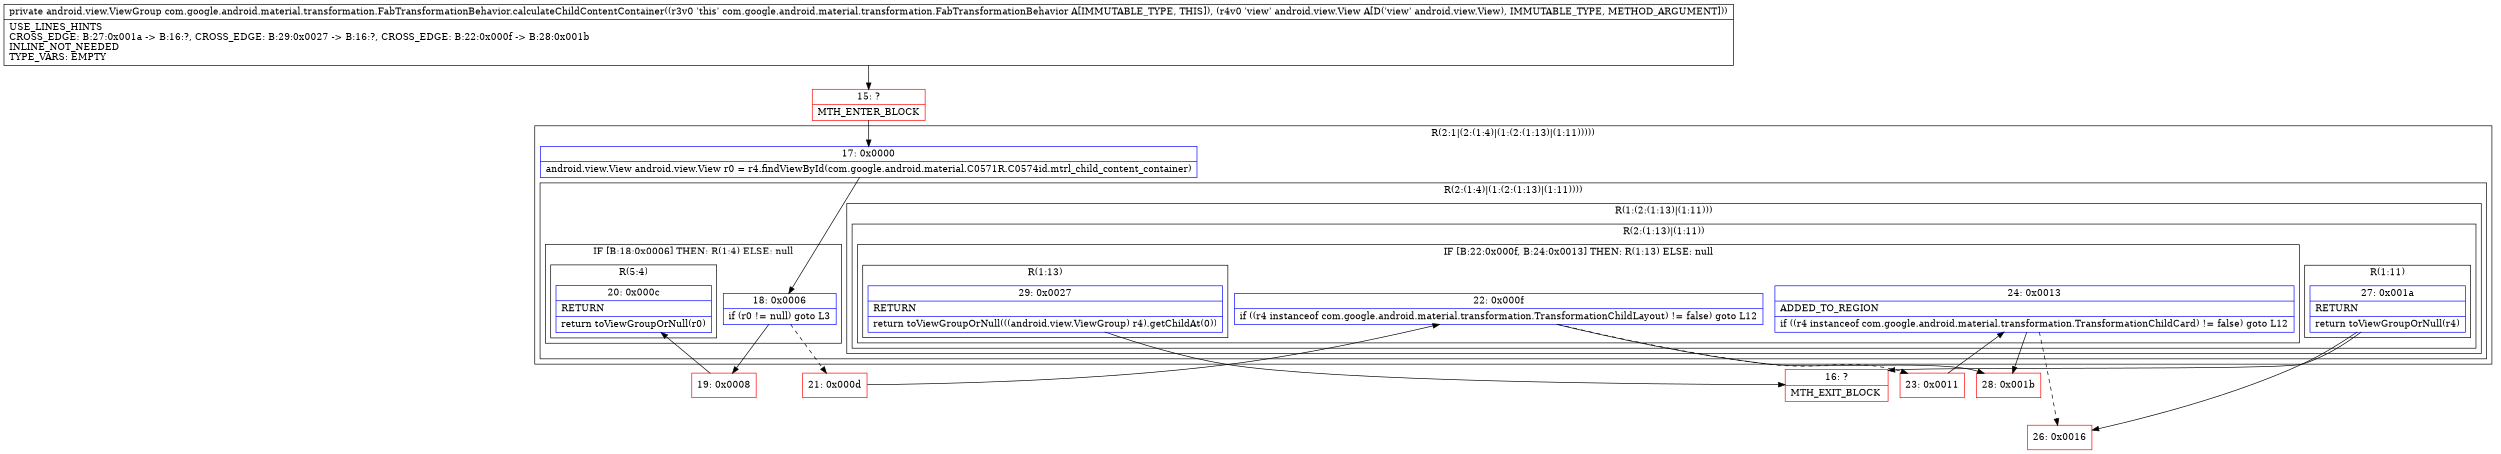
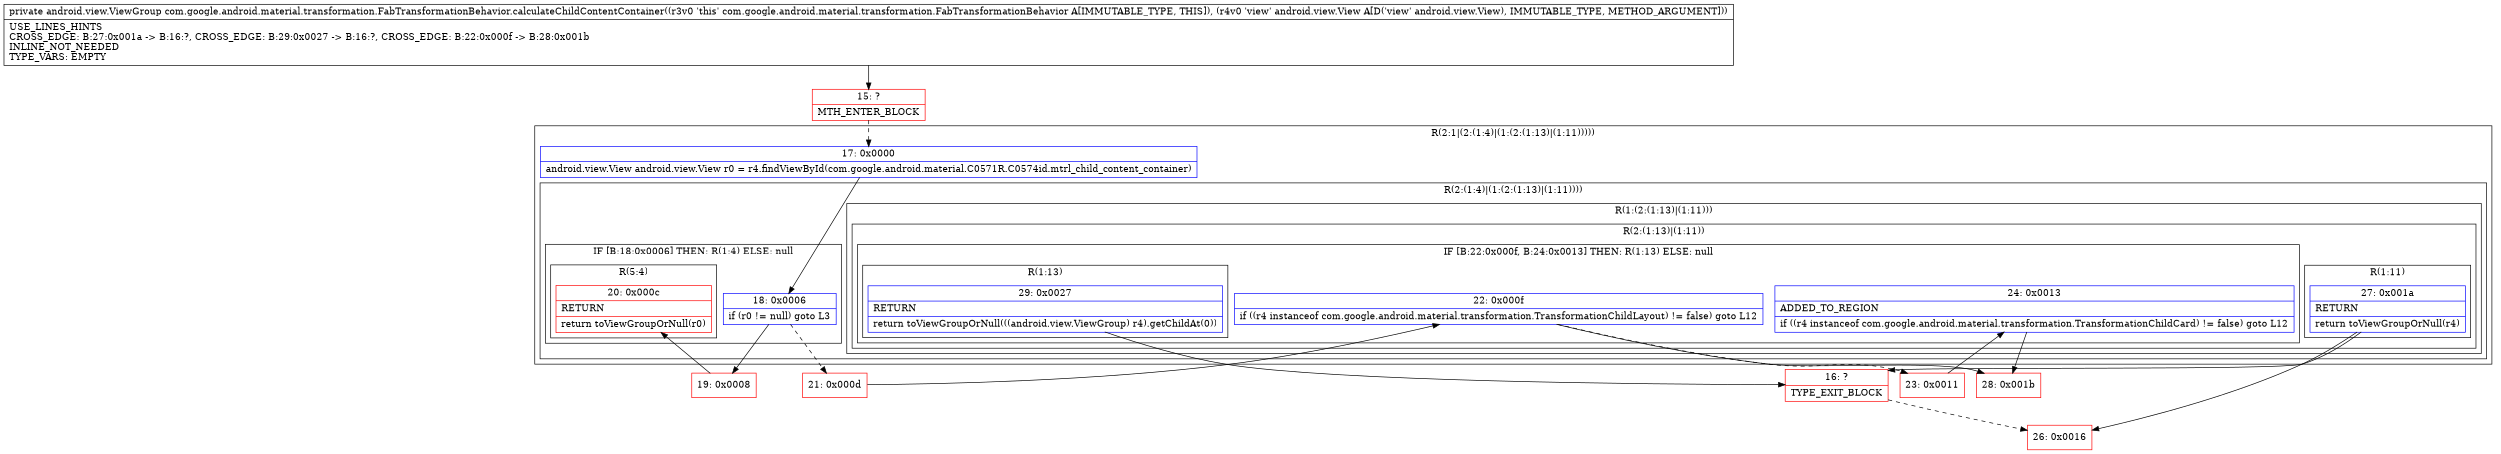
(869, 130) -> (869, 130)
(634, 309) -> (634, 309)
(2048, 375) -> (1954, 415)
(1836, 393) -> (1837, 393)
